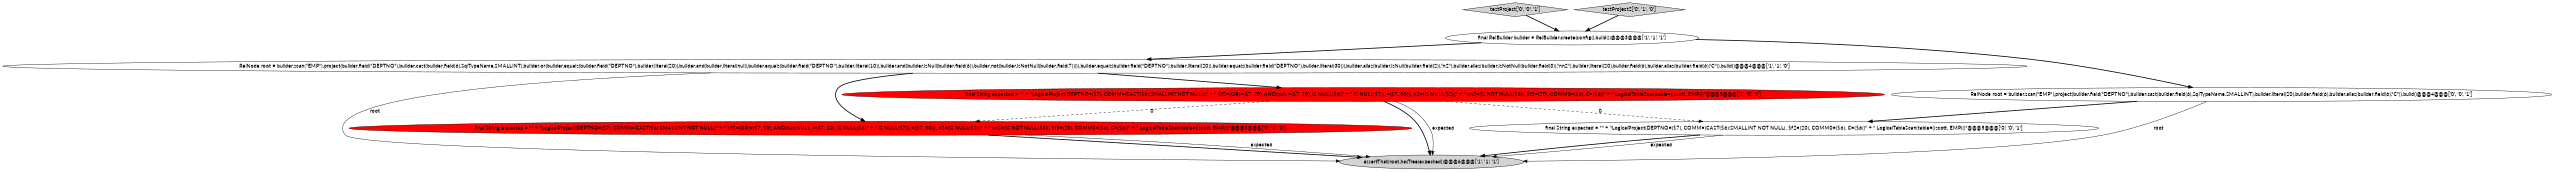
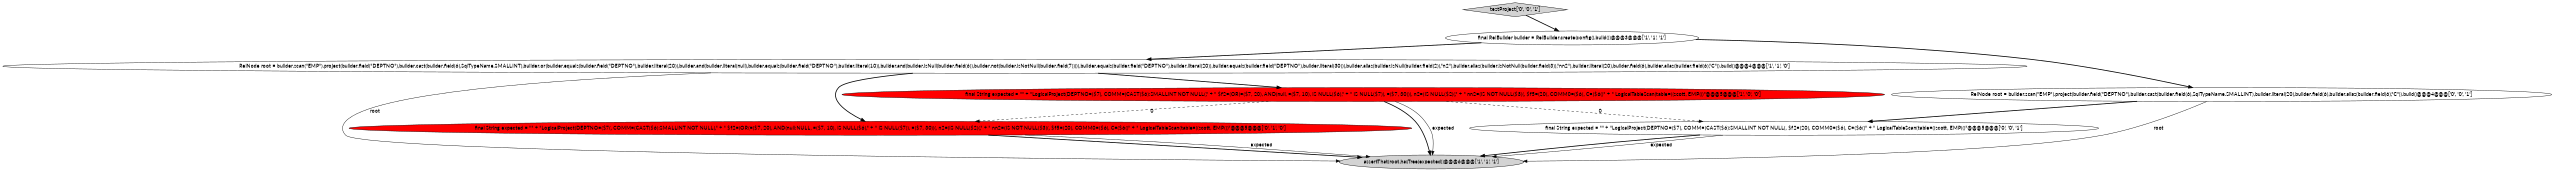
(1629, 10) -> none
